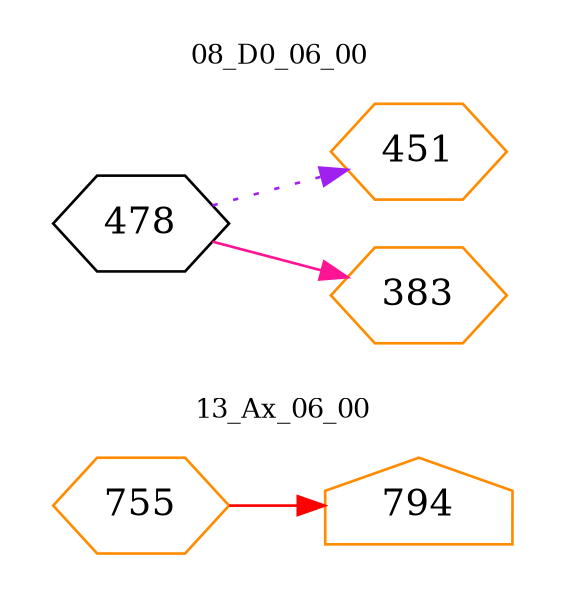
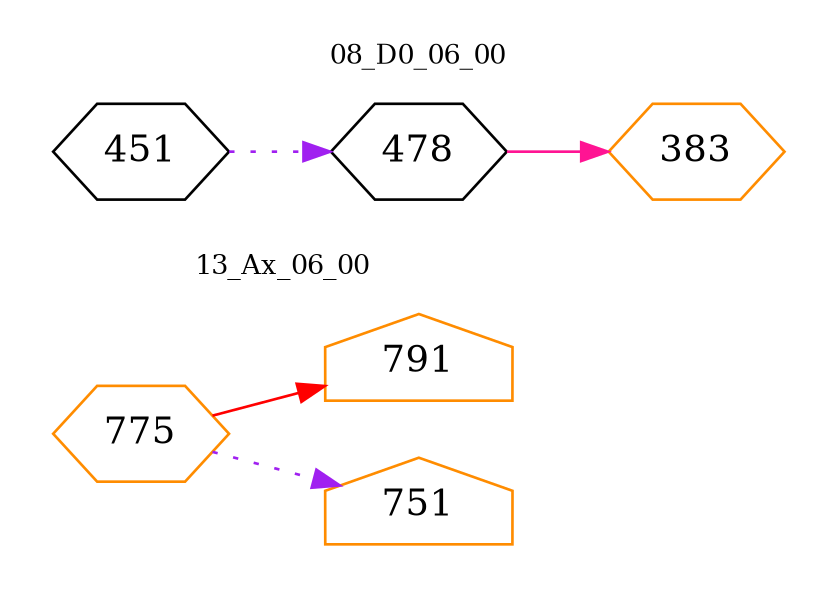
(419, 152) -> (141, 152)
(267, 191) -> (266, 152)
(141, 506) -> (141, 434)
none -> (419, 506)
(419, 506) -> (419, 362)
